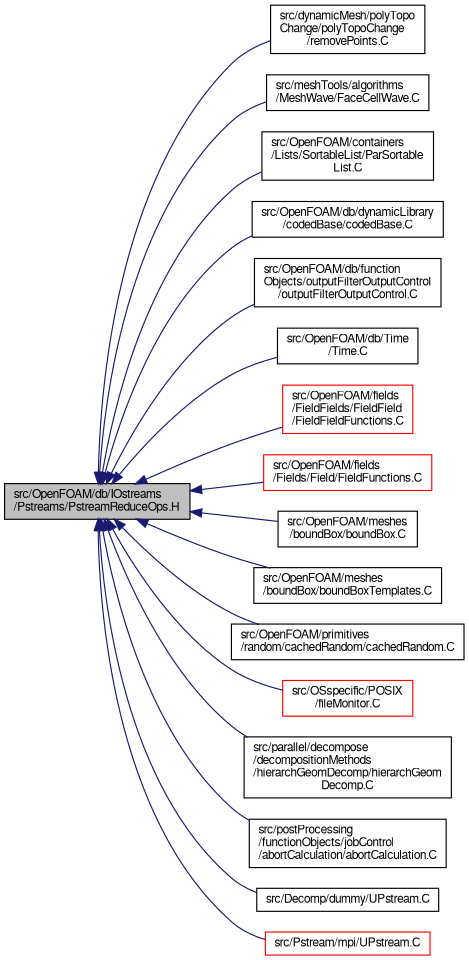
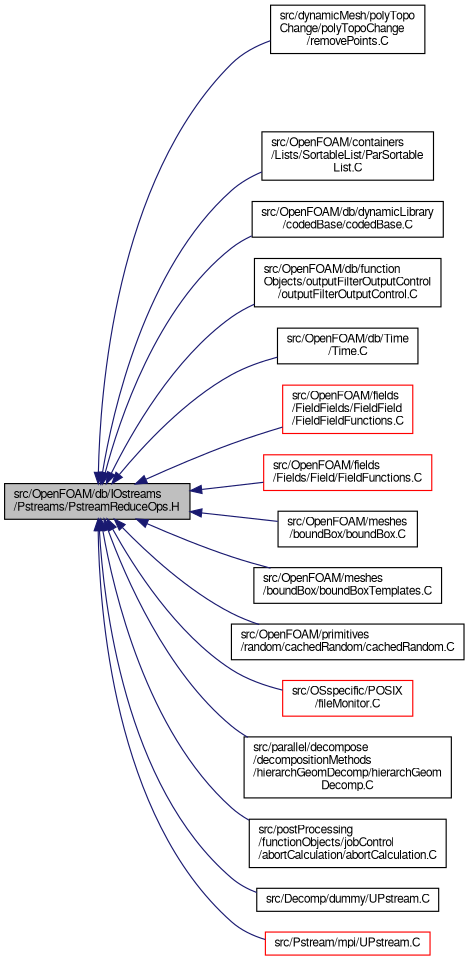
(348, 93) -> none
